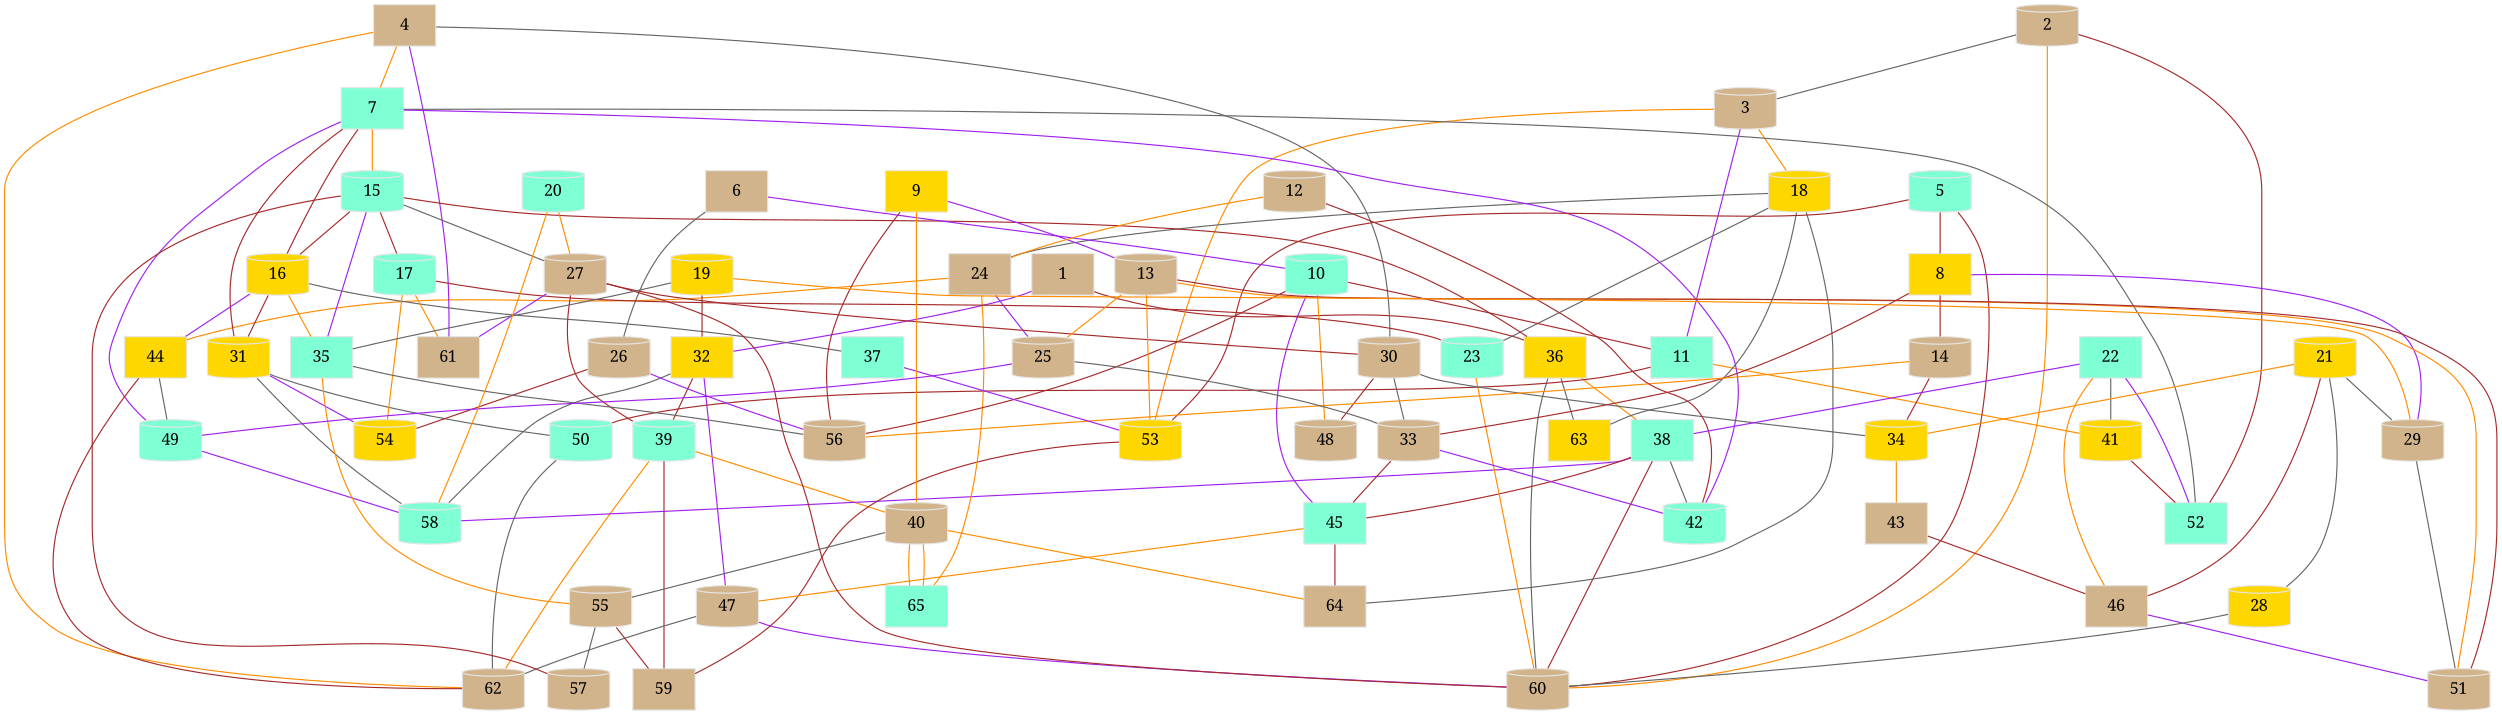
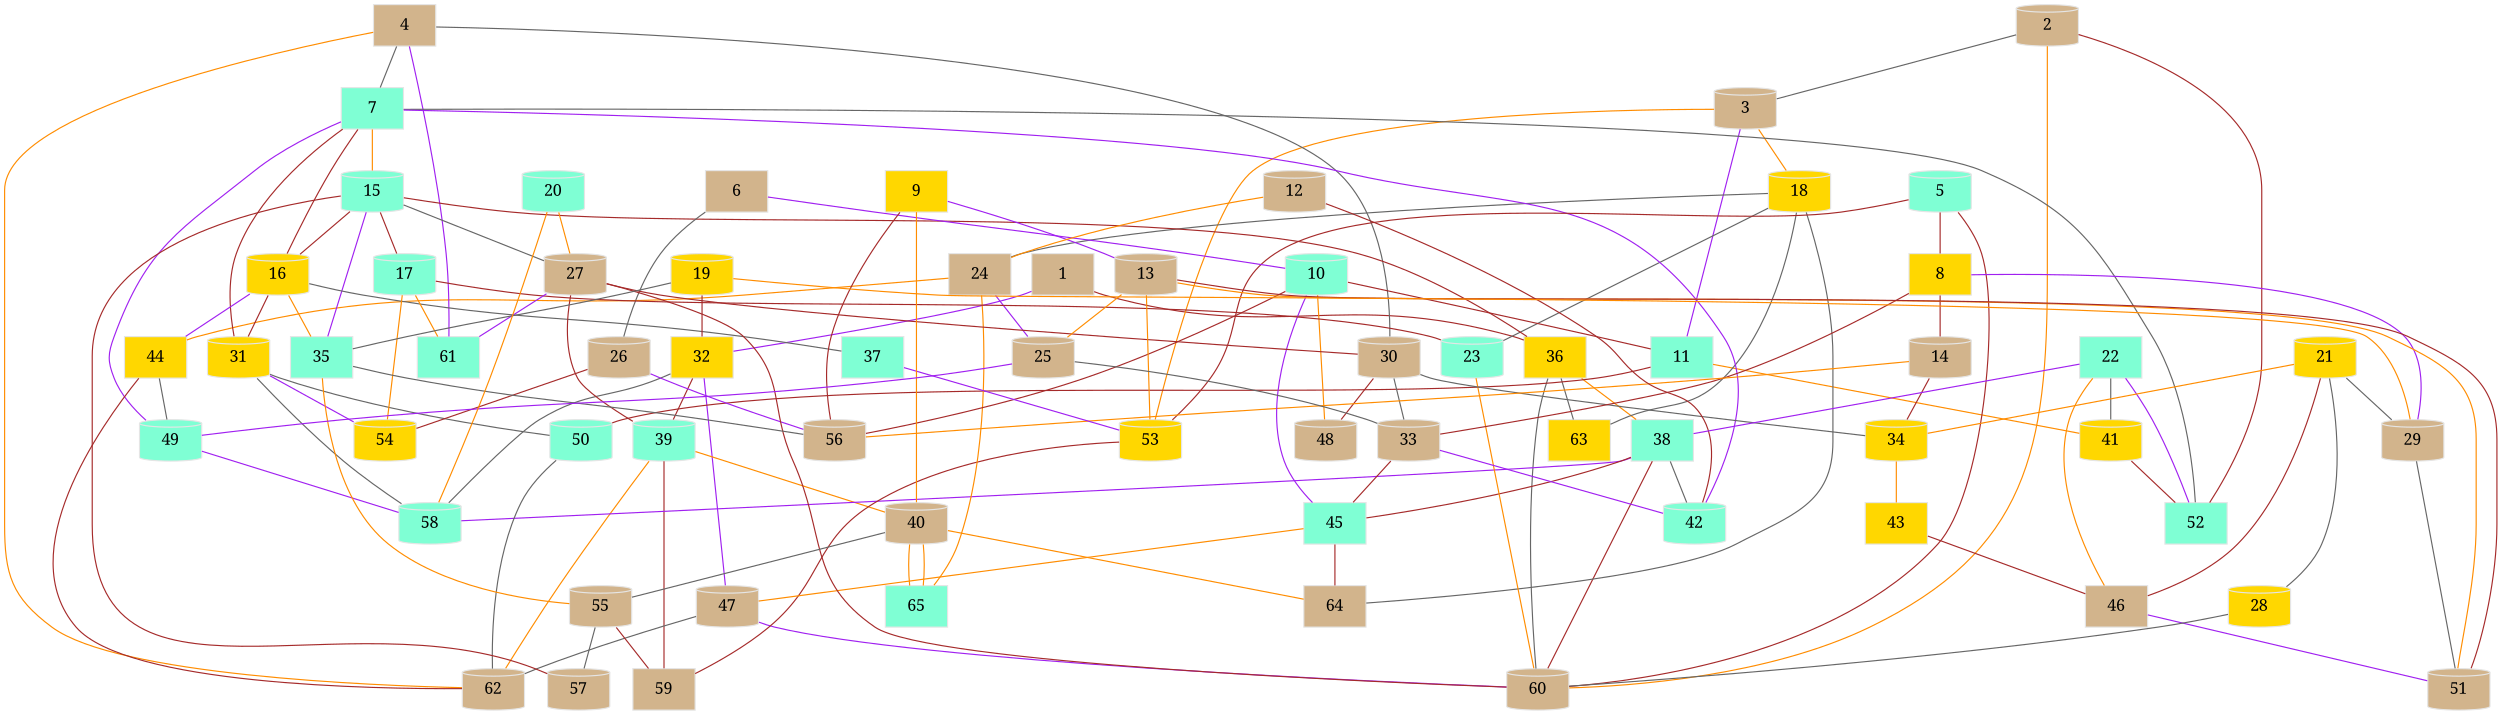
(388, 67) -> (388, 67)
(448, 357) -> (448, 357)
(1896, 523) -> (1896, 523)
